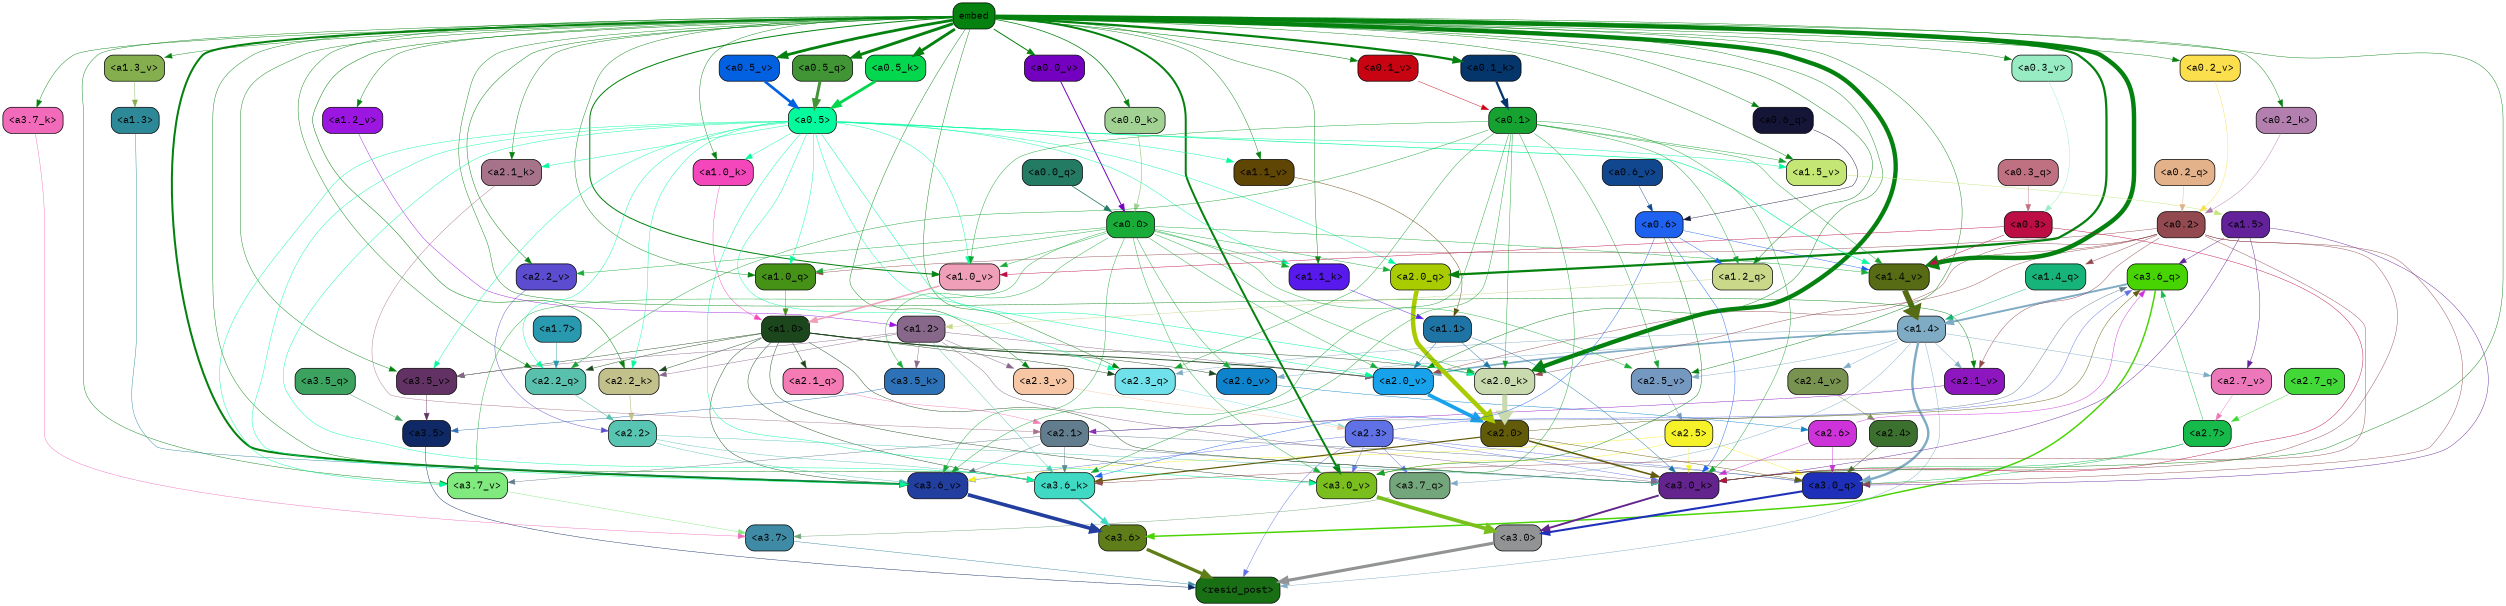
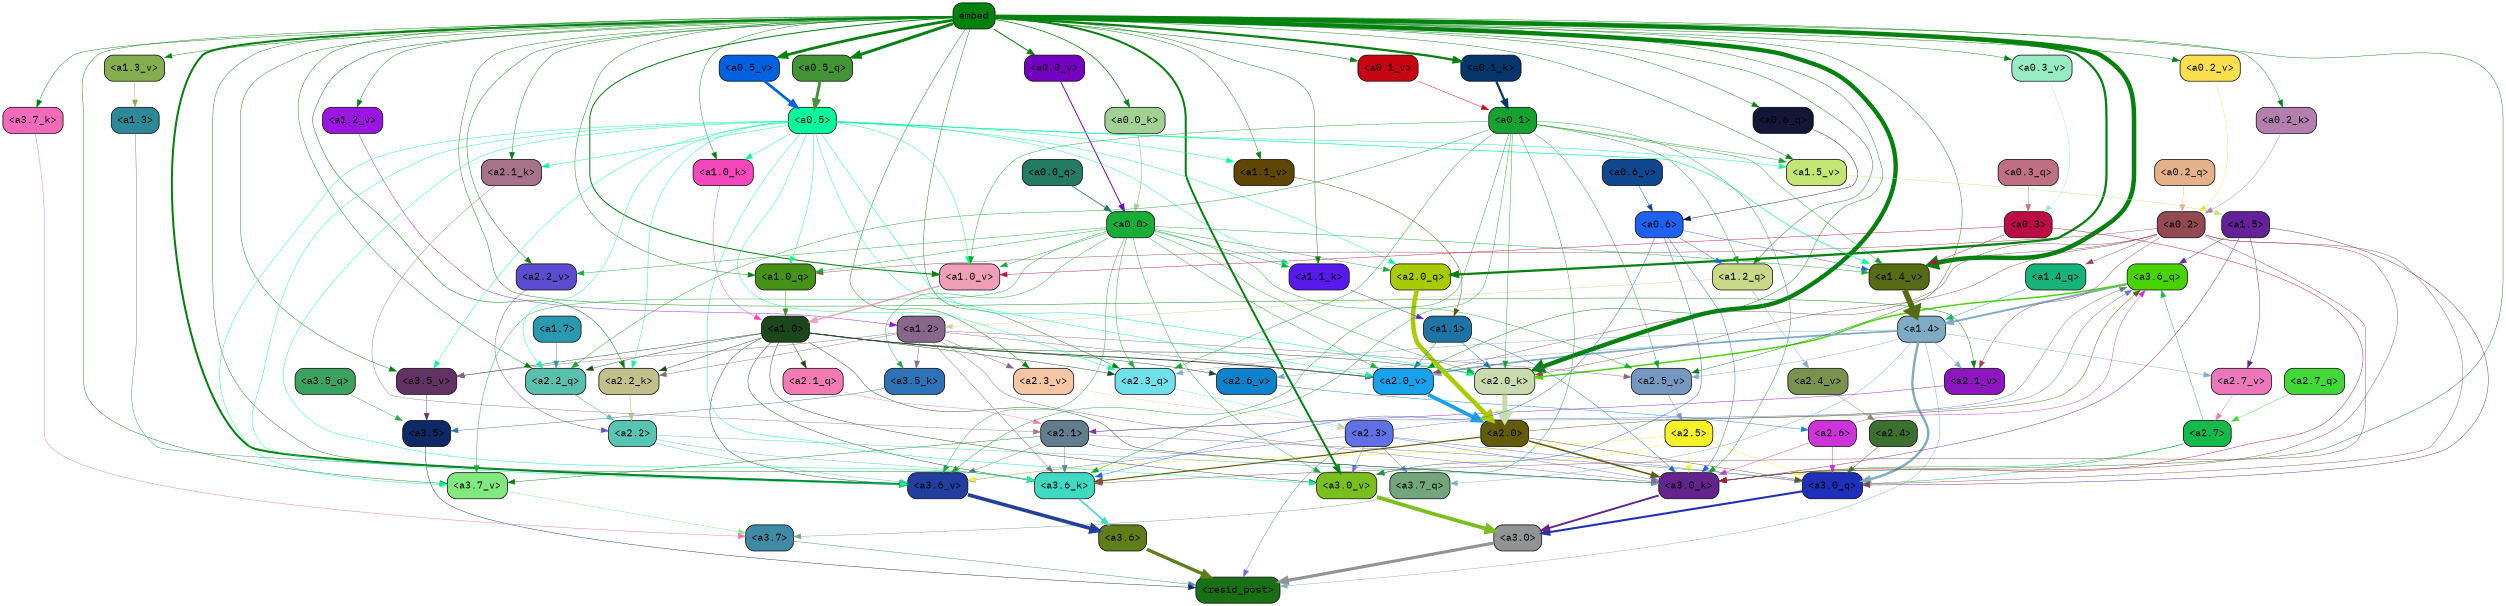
(896, 68) -> none
(1178, 308) -> (1116, 298)
none -> (1285, 350)
(1874, 353) -> (1771, 317)
(990, 405) -> (990, 405)
(1636, 428) -> (1636, 428)
(765, 460) -> (765, 460)
(1704, 513) -> (1907, 313)
